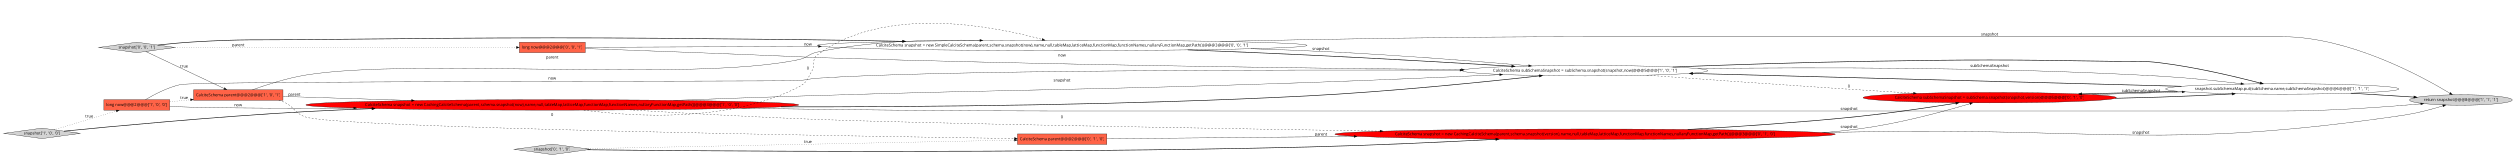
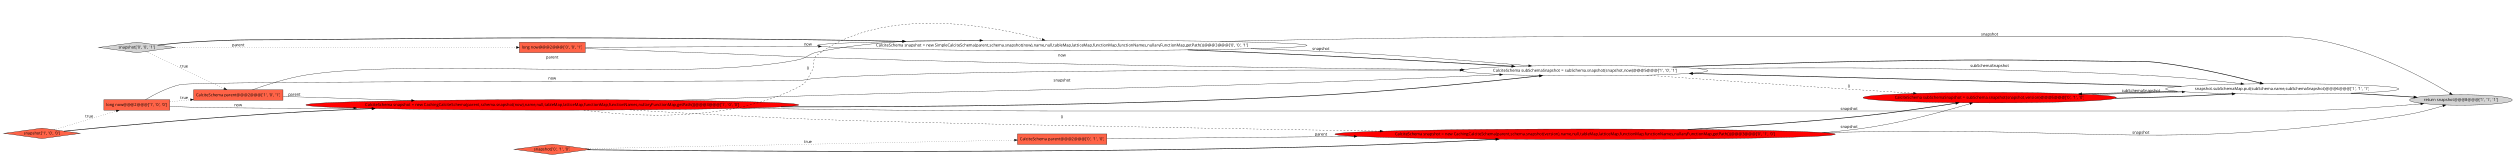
(185, 70) -> (185, 70)
(644, 132) -> none
(42, 133) -> (42, 133)
(552, 149) -> (552, 149)
